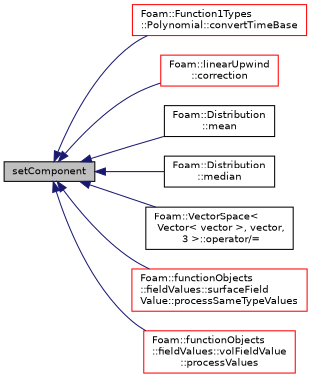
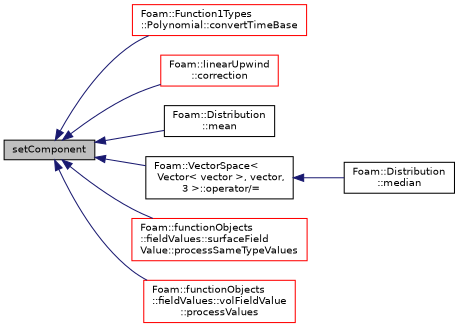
(135, 172) -> (324, 178)
